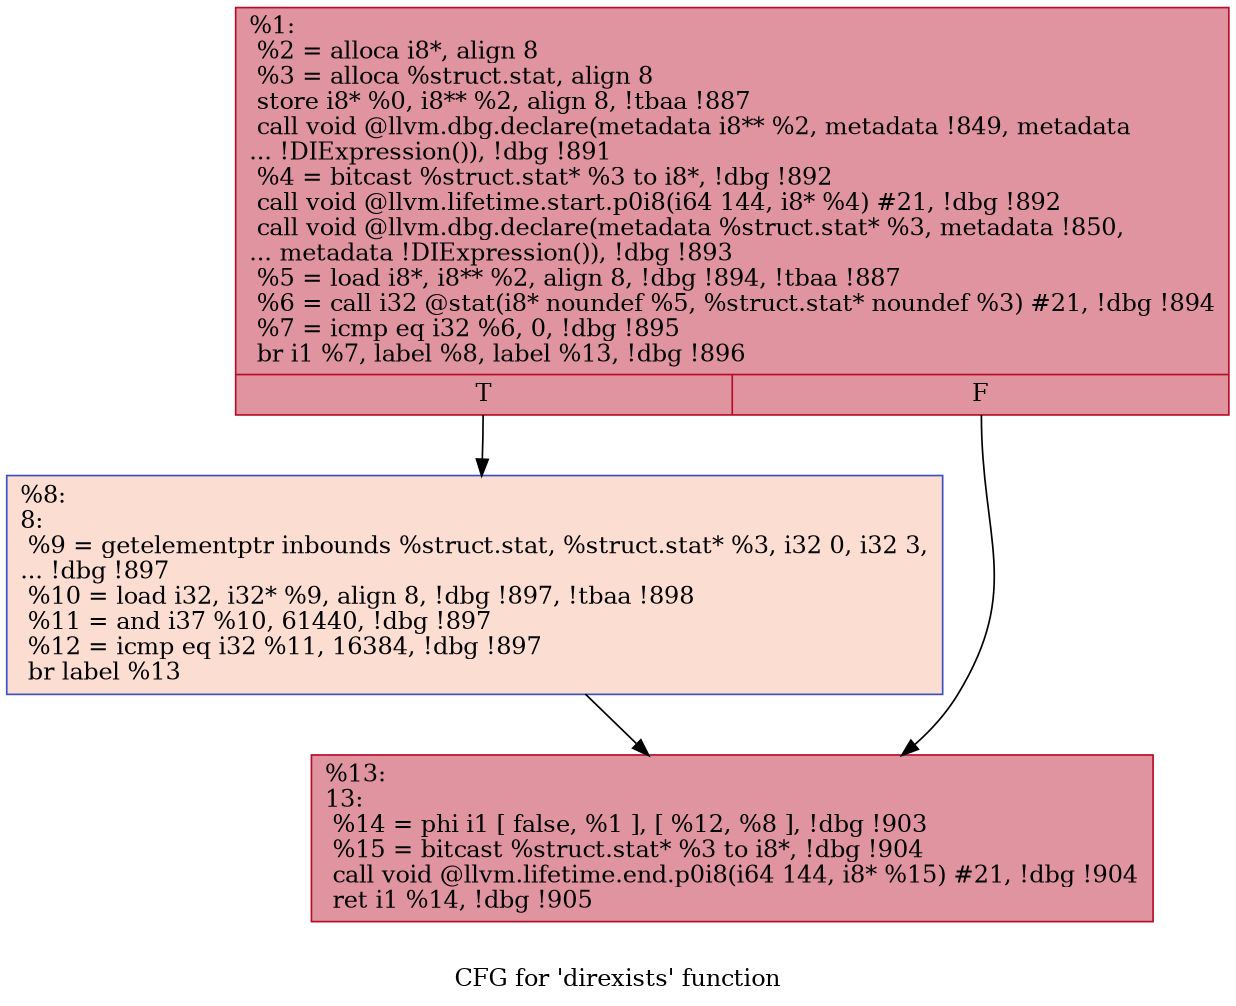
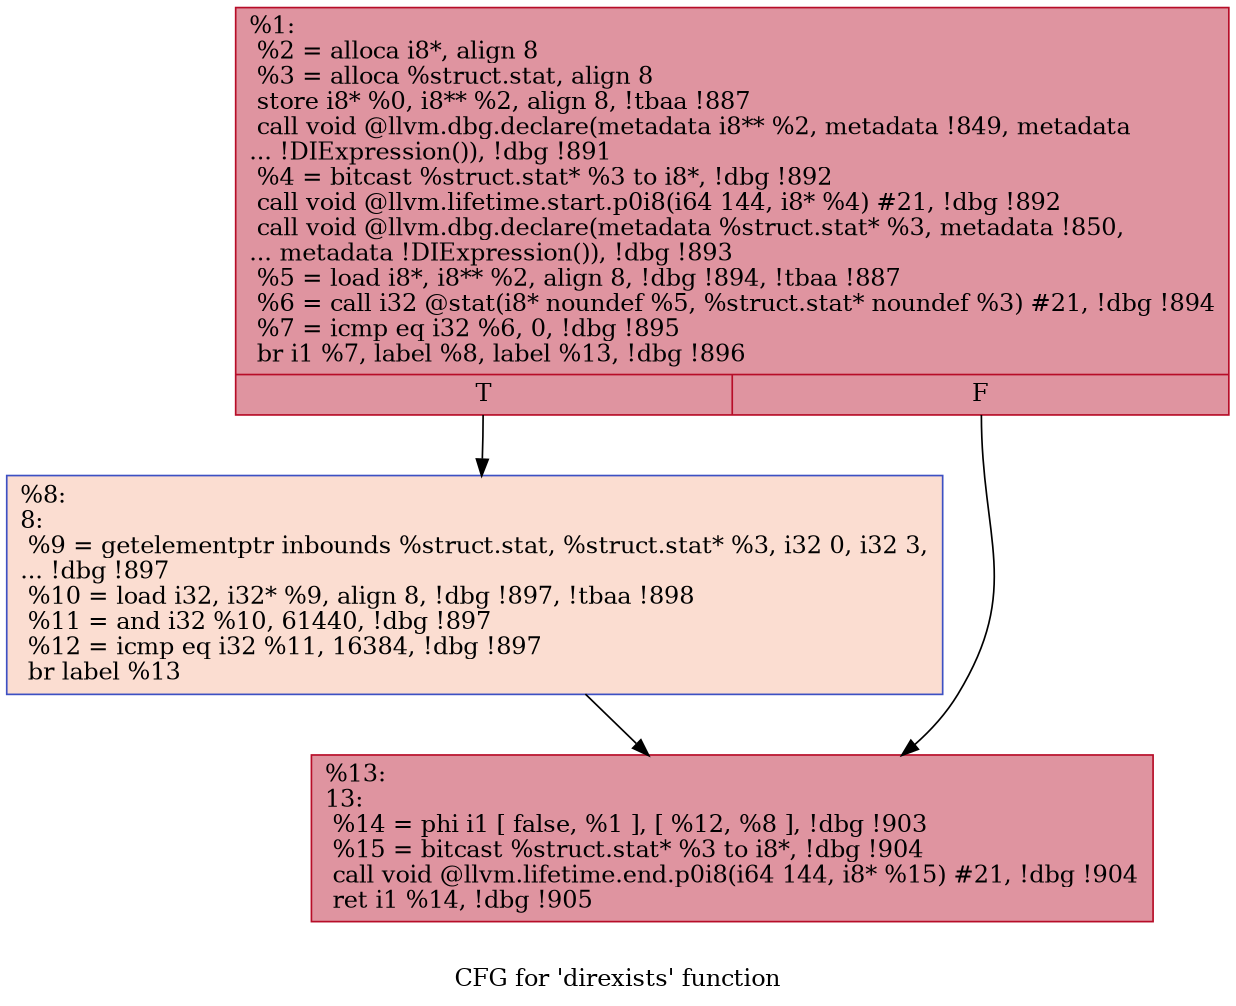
(256, 622) -> (256, 622)
